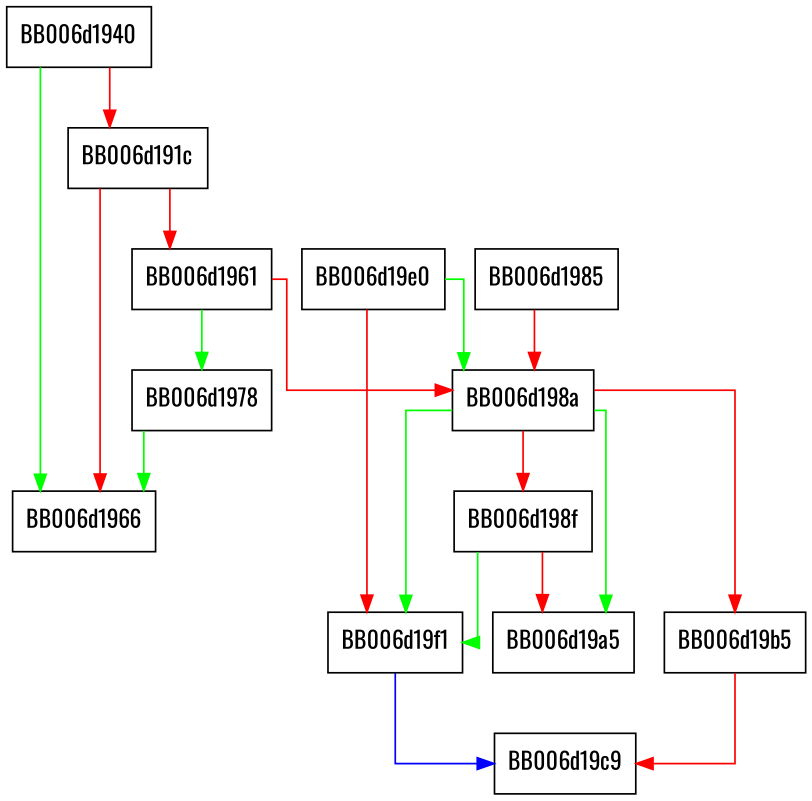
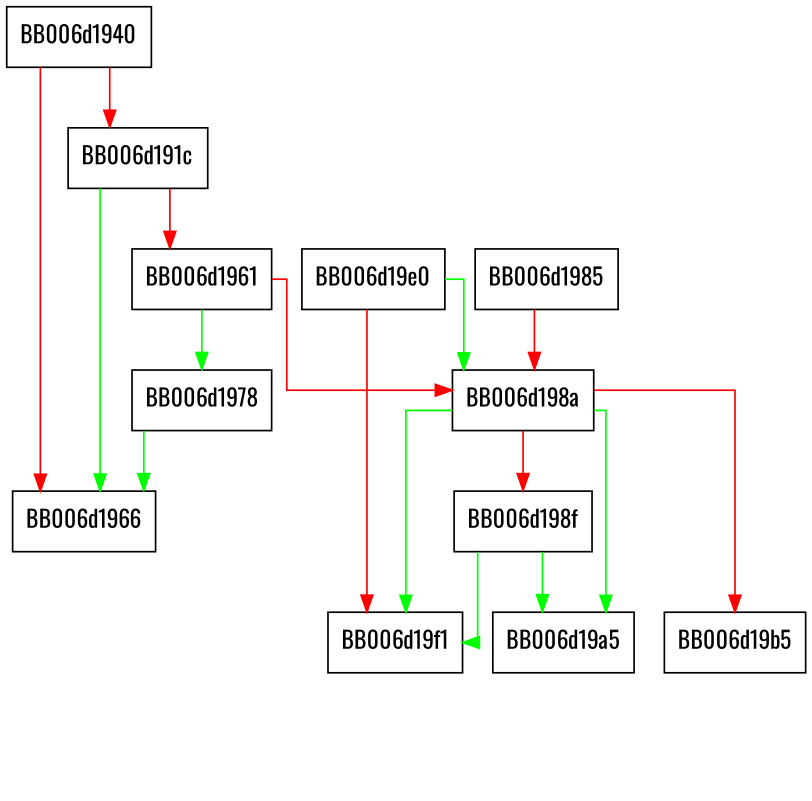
(40, 271) -> (40, 271)
(100, 331) -> (100, 331)
(542, 573) -> (542, 573)
(565, 764) -> none
